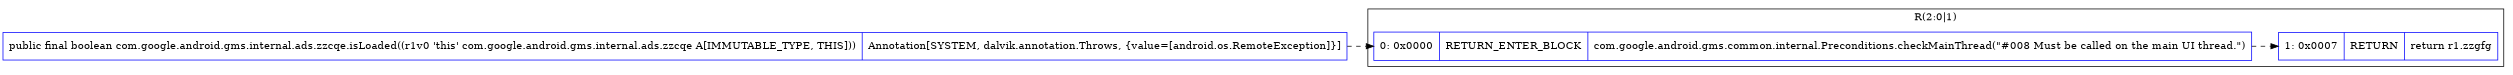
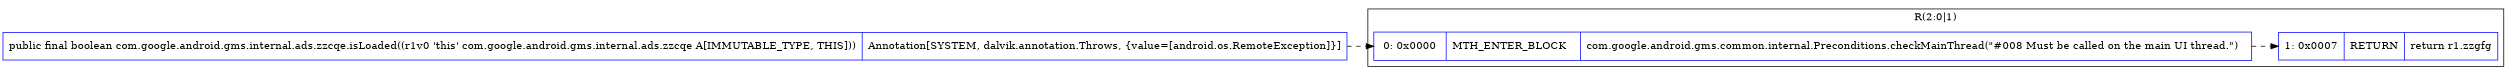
(1514, 46) -> (1510, 46)
